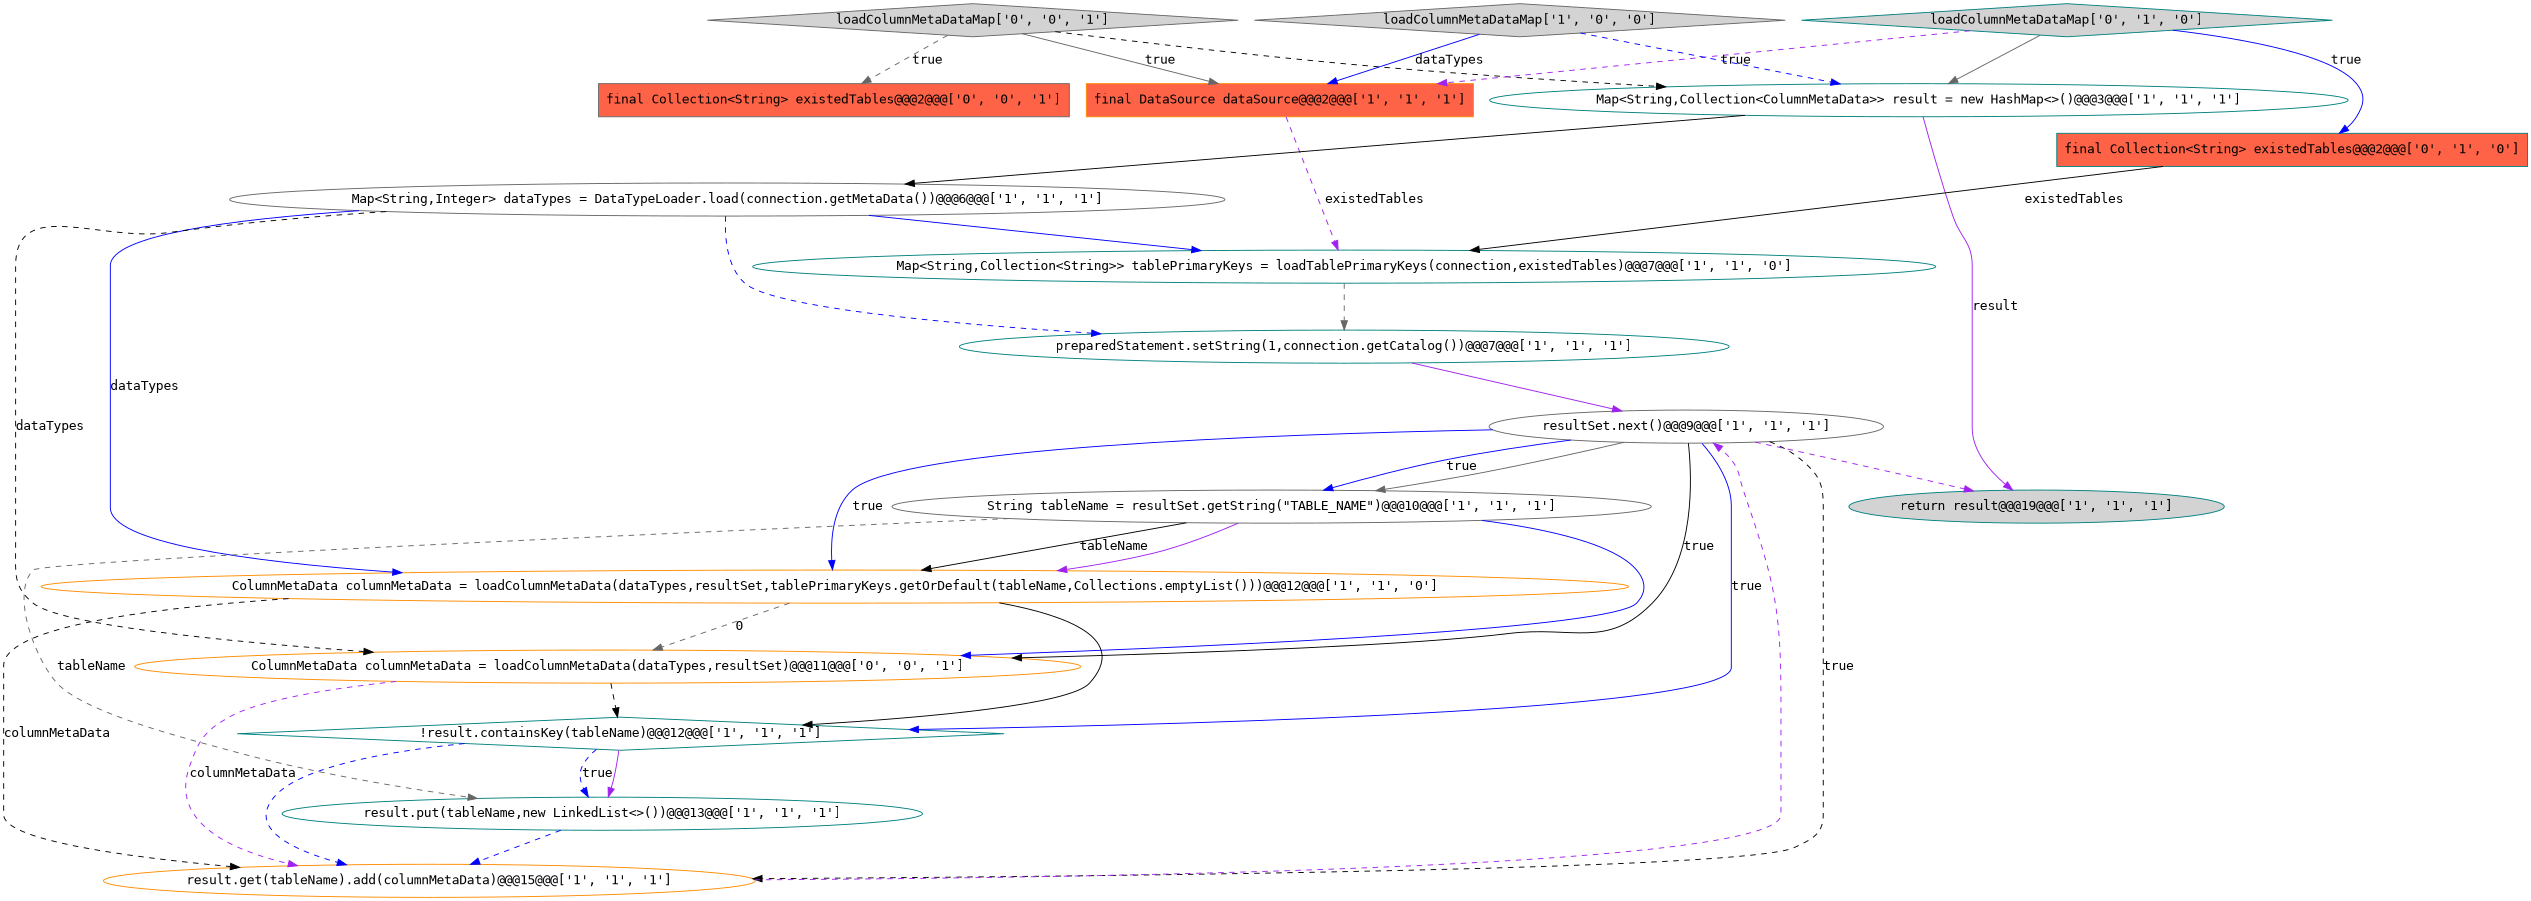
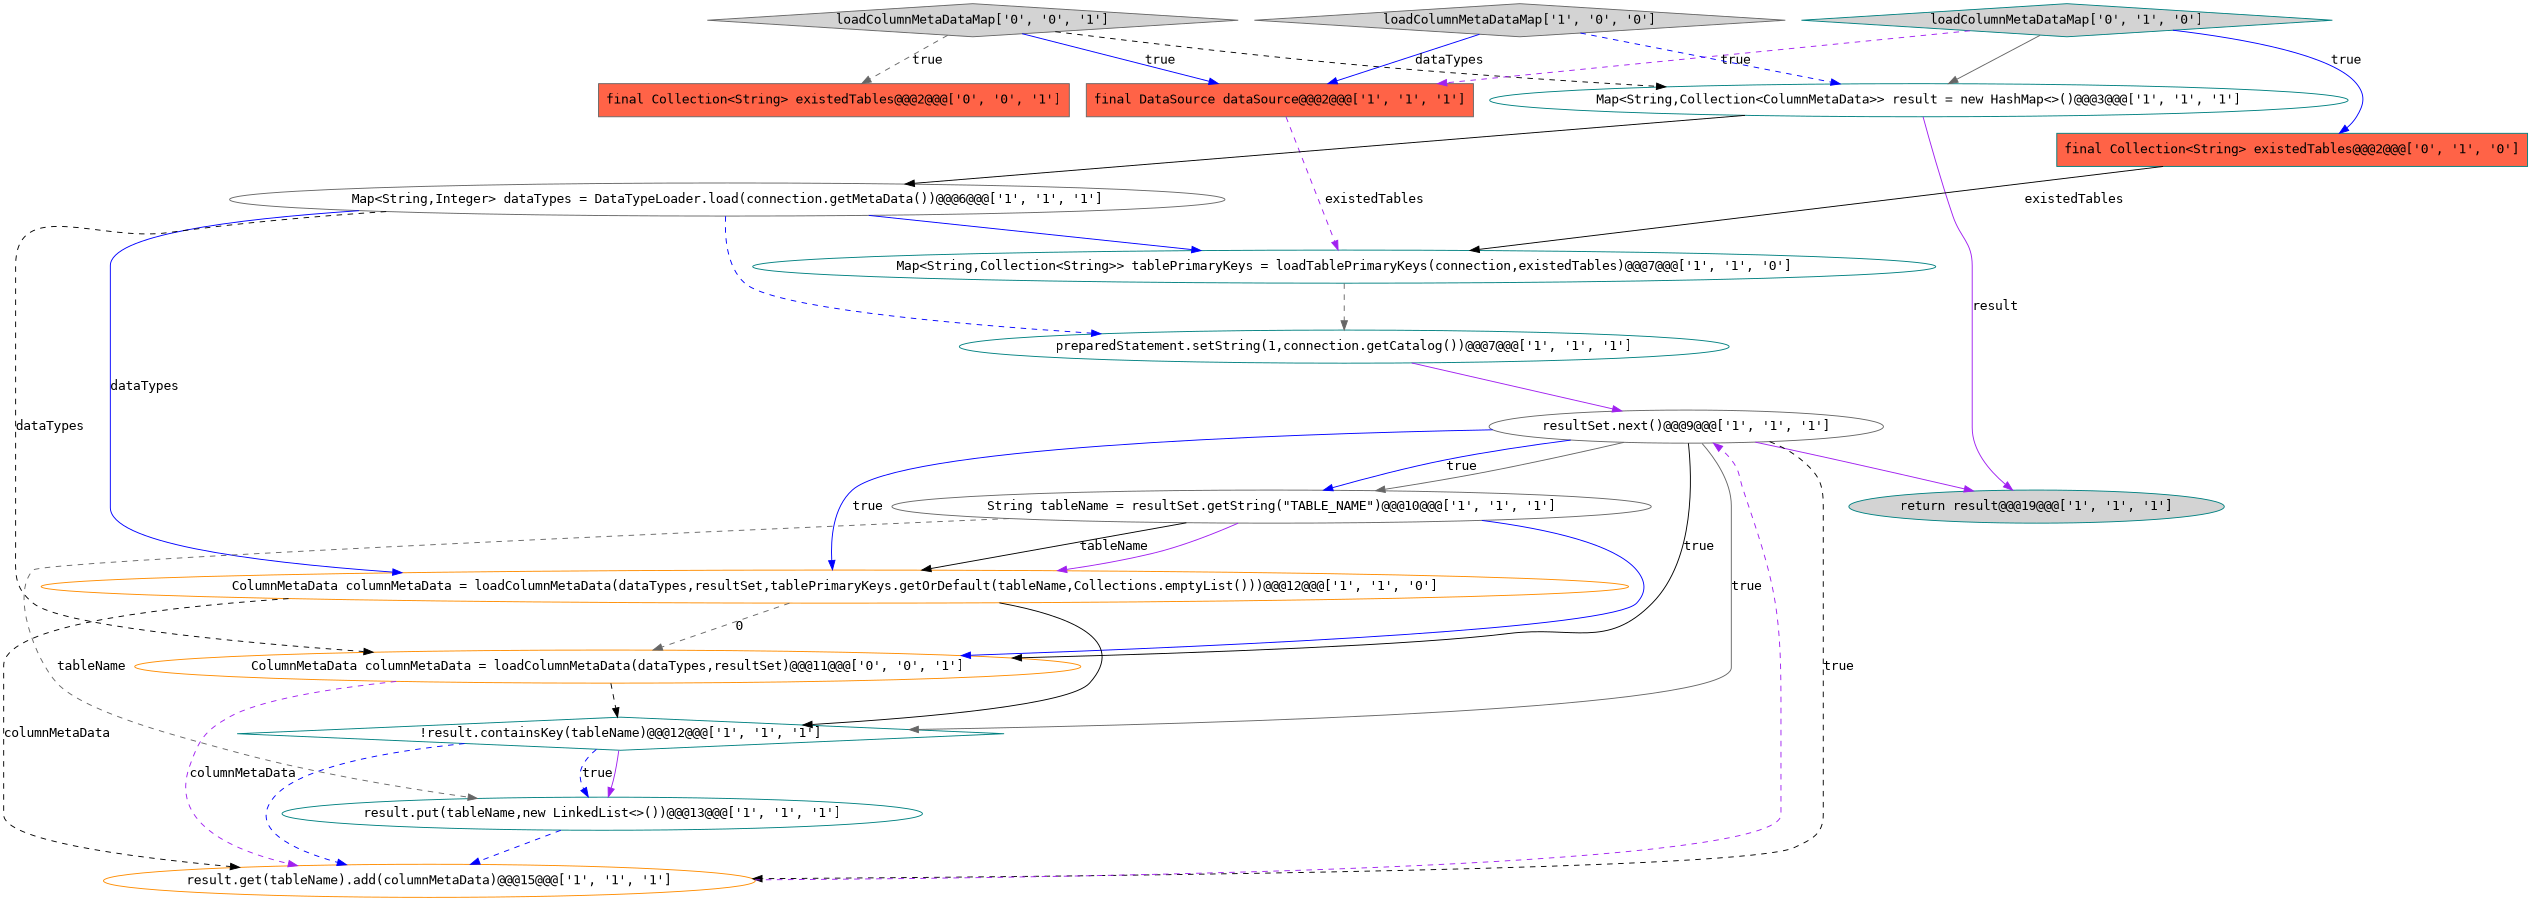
(1116, 58) -> (1116, 58)
(1280, 100) -> (1280, 100)
(1860, 465) -> (1860, 465)
(1444, 712) -> (1444, 712)
